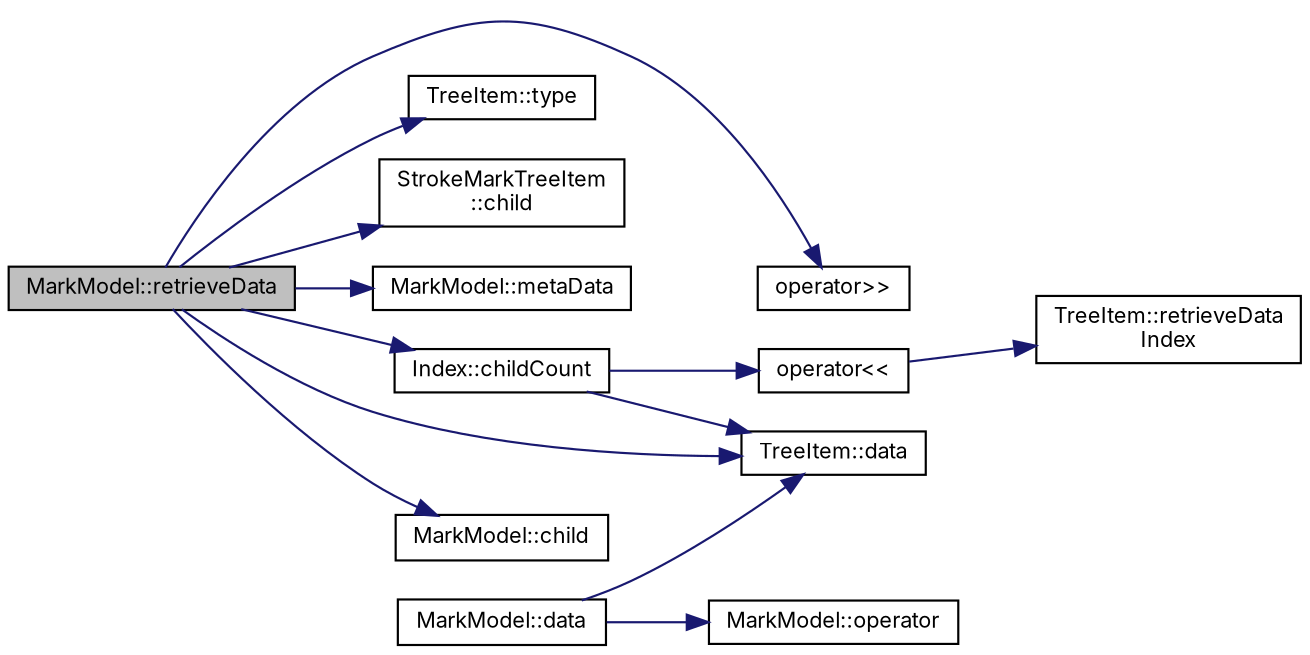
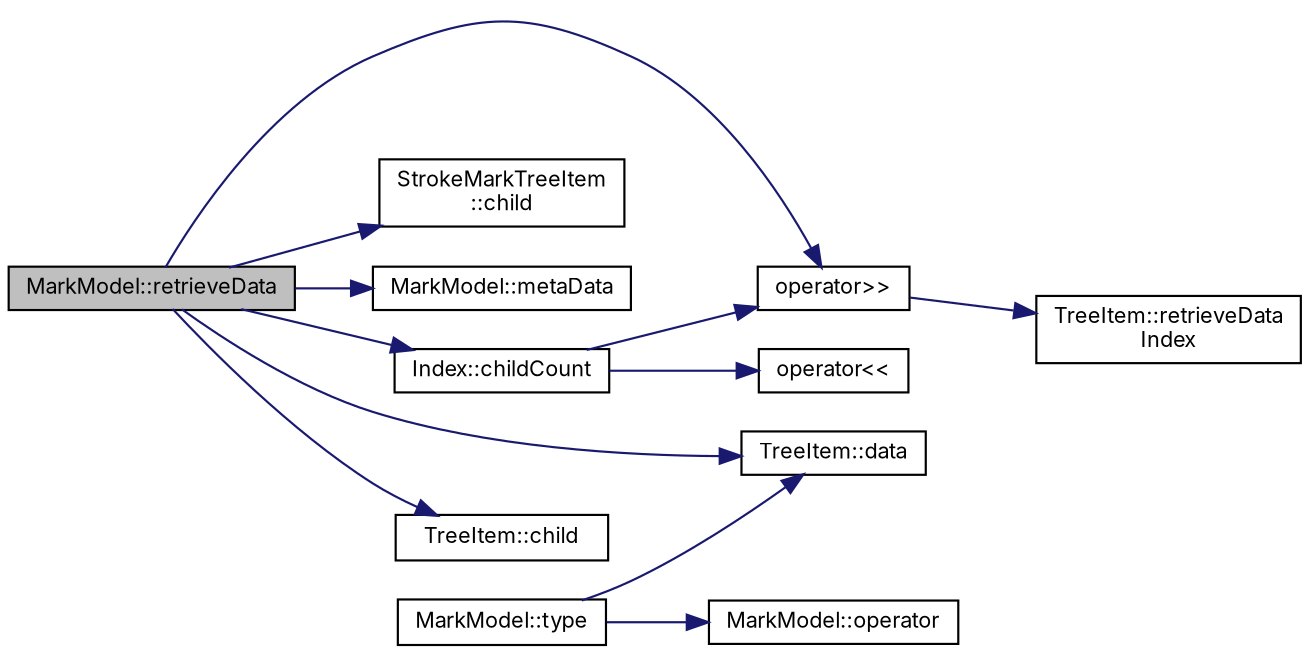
(502, 98) -> none
(961, 355) -> (962, 304)
(658, 409) -> (661, 331)
(502, 538) -> (502, 538)
(502, 622) -> (502, 622)
